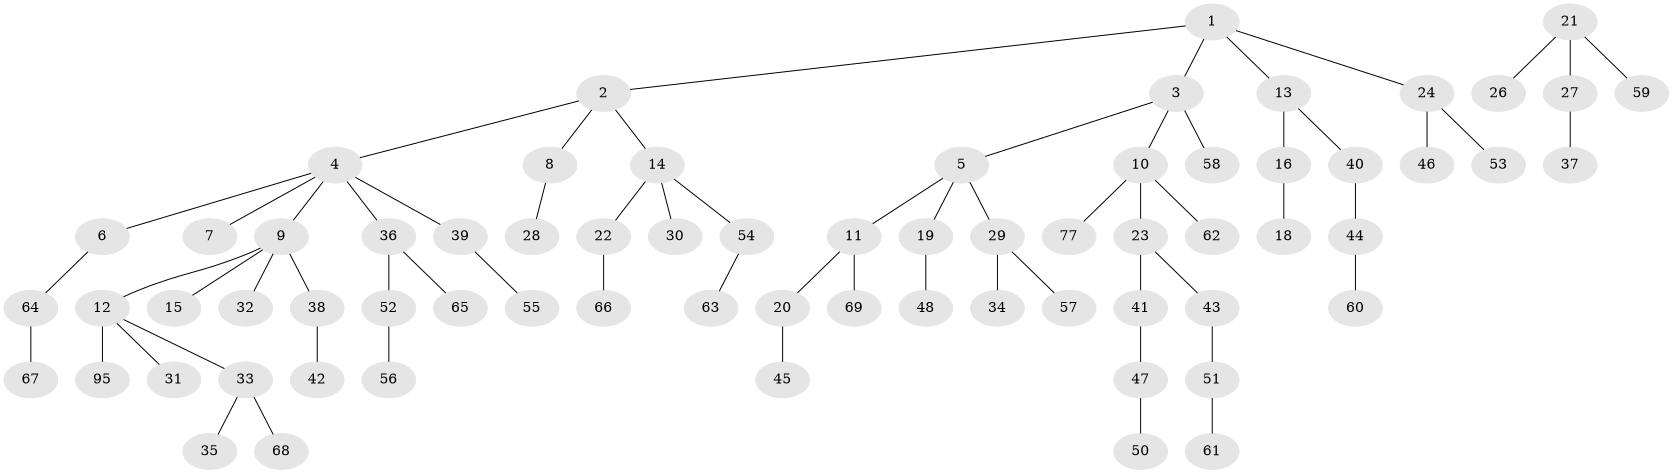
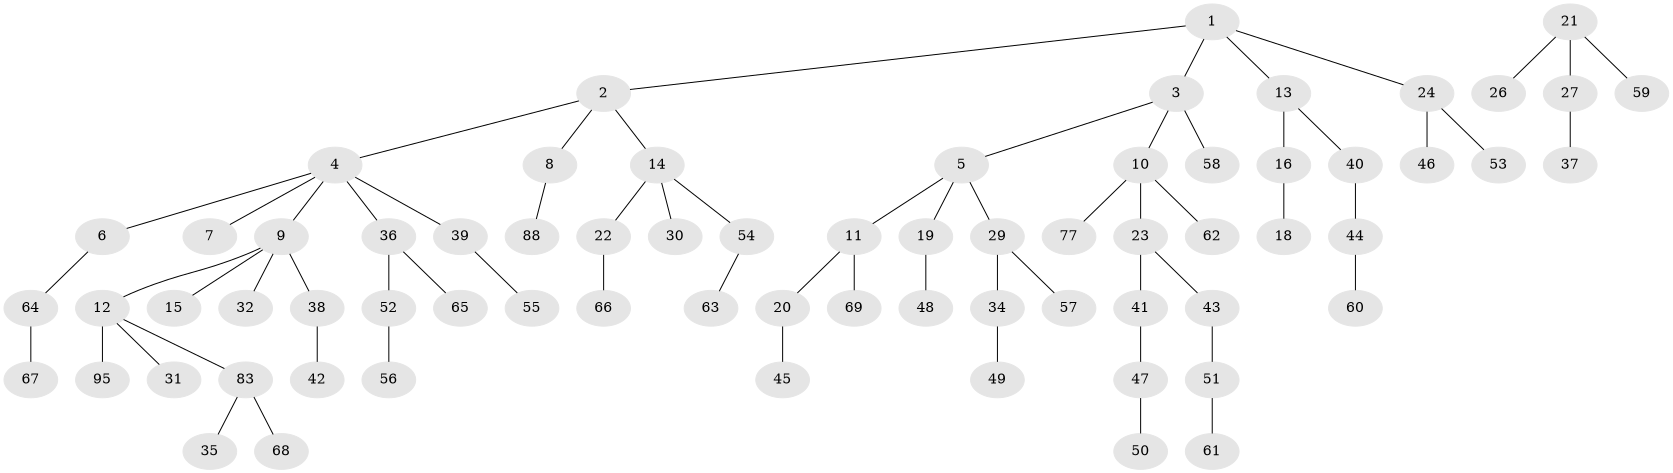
(532, 237) -> (532, 237)
(246, 380) -> (246, 380)
none -> (997, 380)
